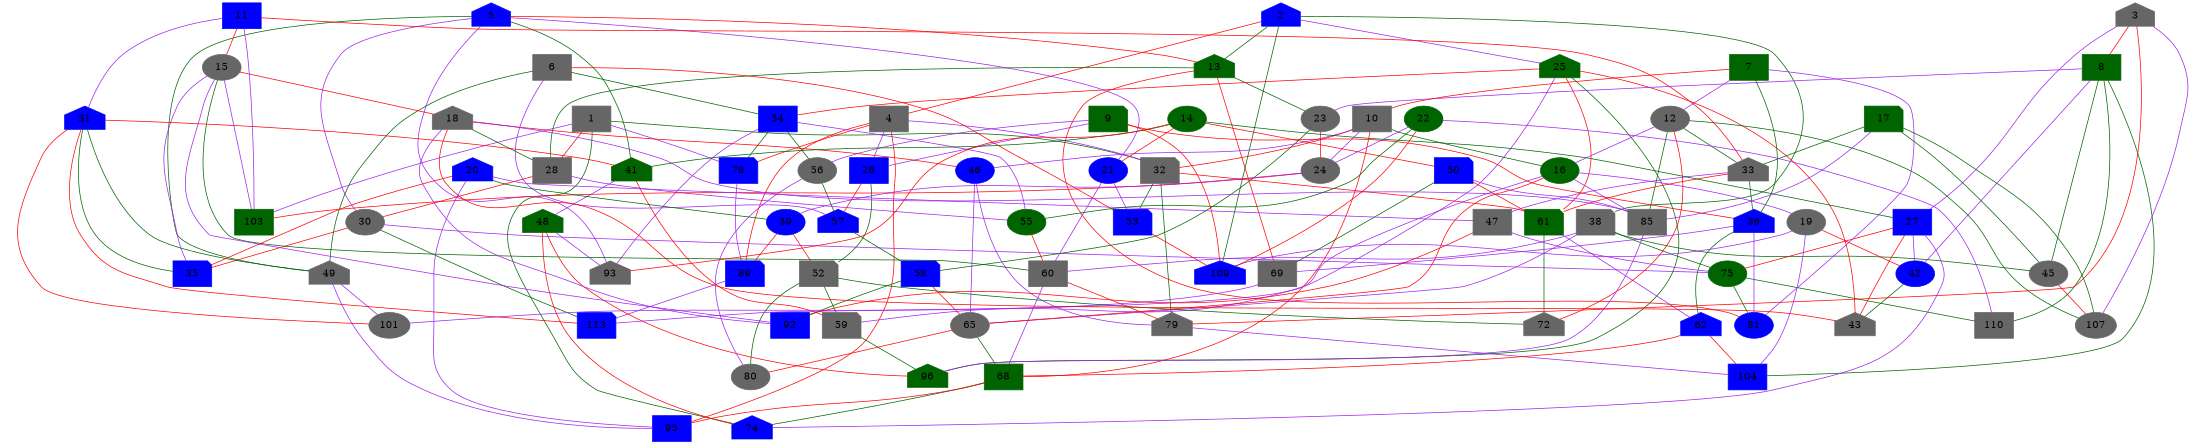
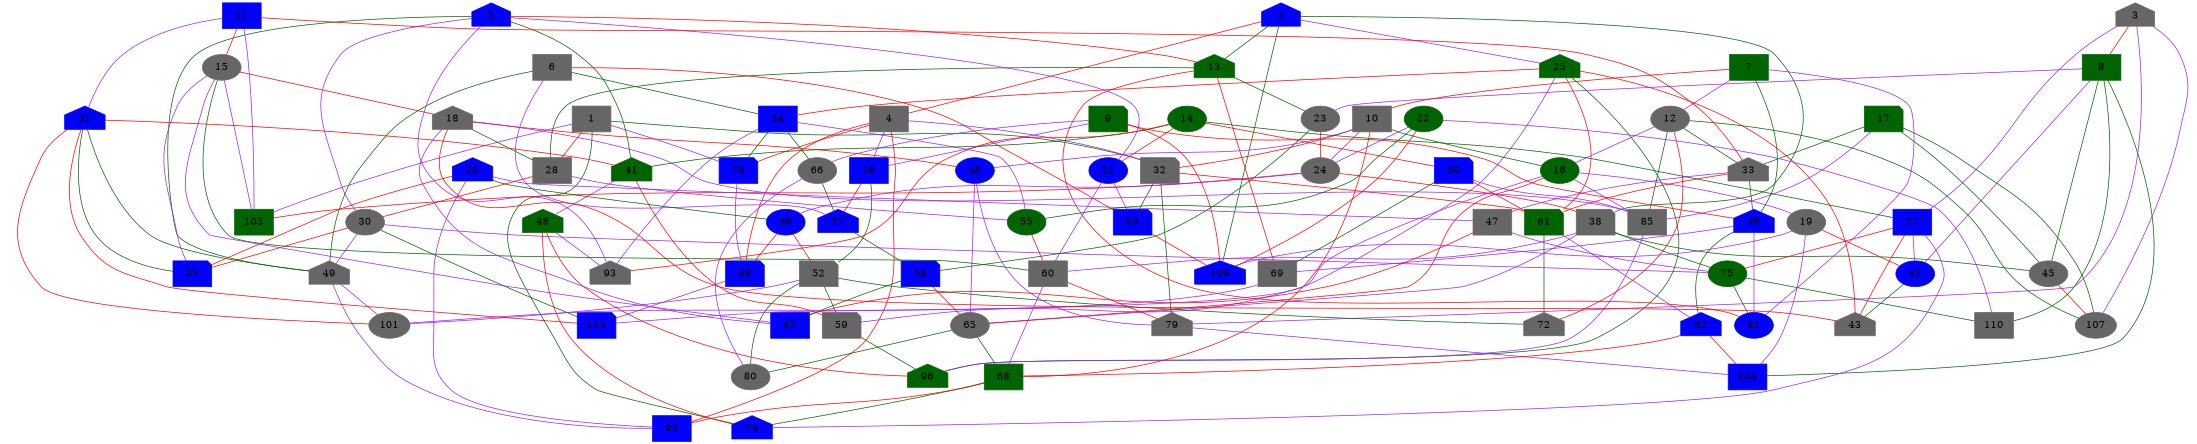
(817, 171) -> (817, 171)
none -> (1458, 189)
none -> (349, 246)
none -> (693, 298)
(1773, 303) -> (1773, 303)
(865, 350) -> (865, 350)
